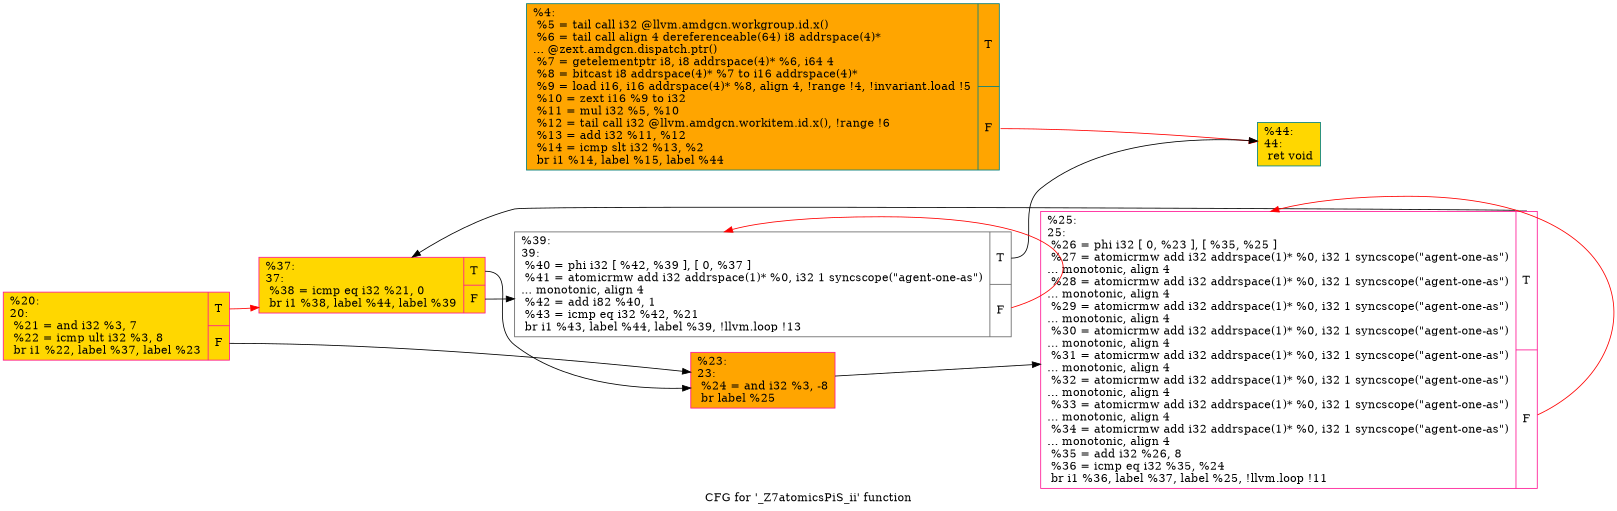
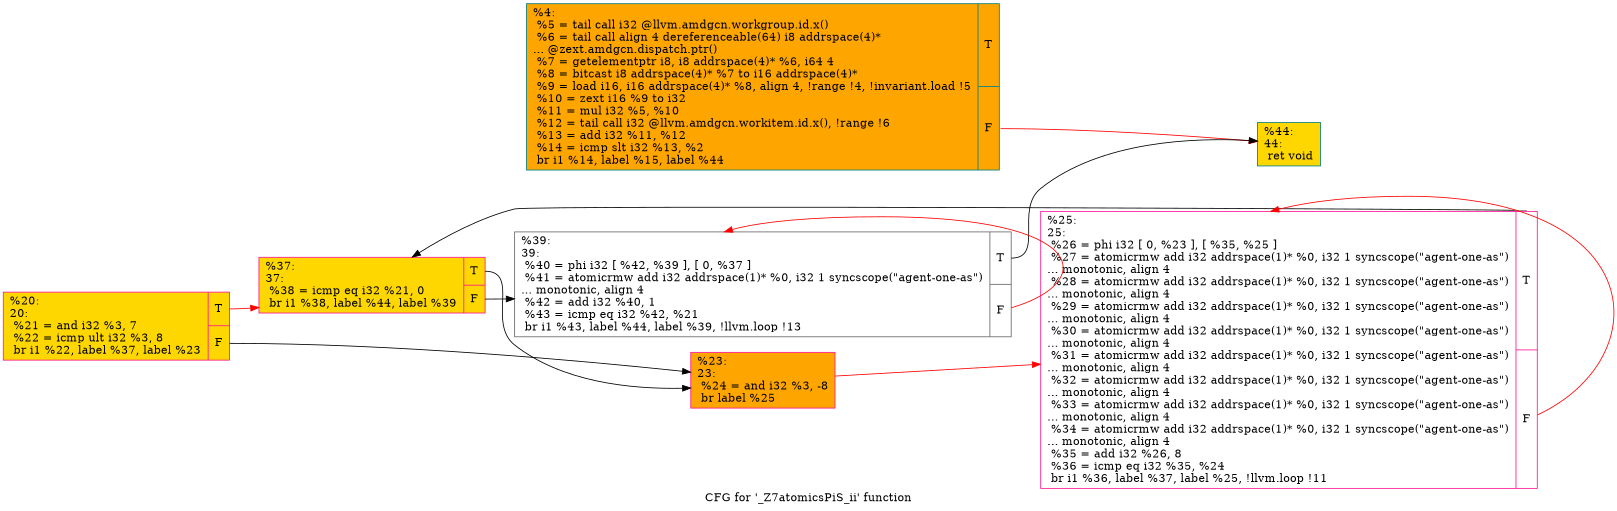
(589, 302) -> (589, 302)
(934, 370) -> (934, 370)
